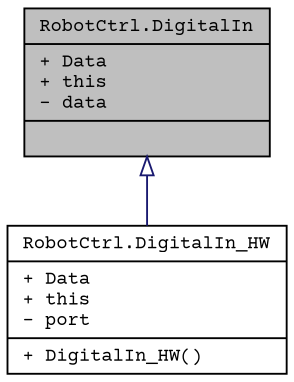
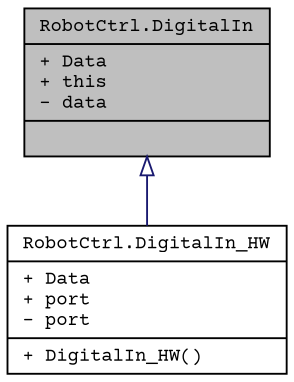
(57, 299) -> (57, 299)
